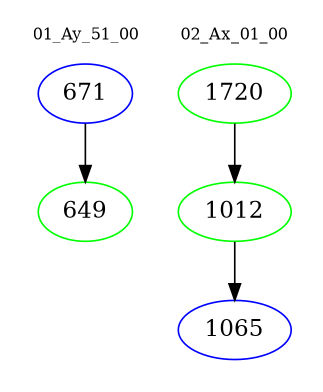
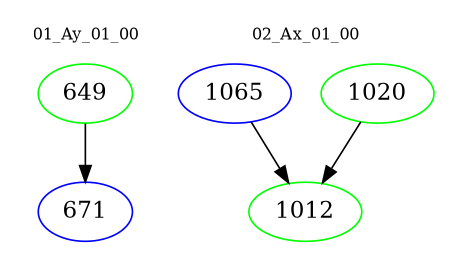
(86, 35) -> (86, 35)
(235, 94) -> (378, 94)
(85, 145) -> (85, 145)
(235, 263) -> (265, 145)
